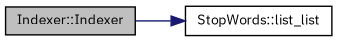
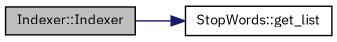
(259, 21) -> (259, 21)
